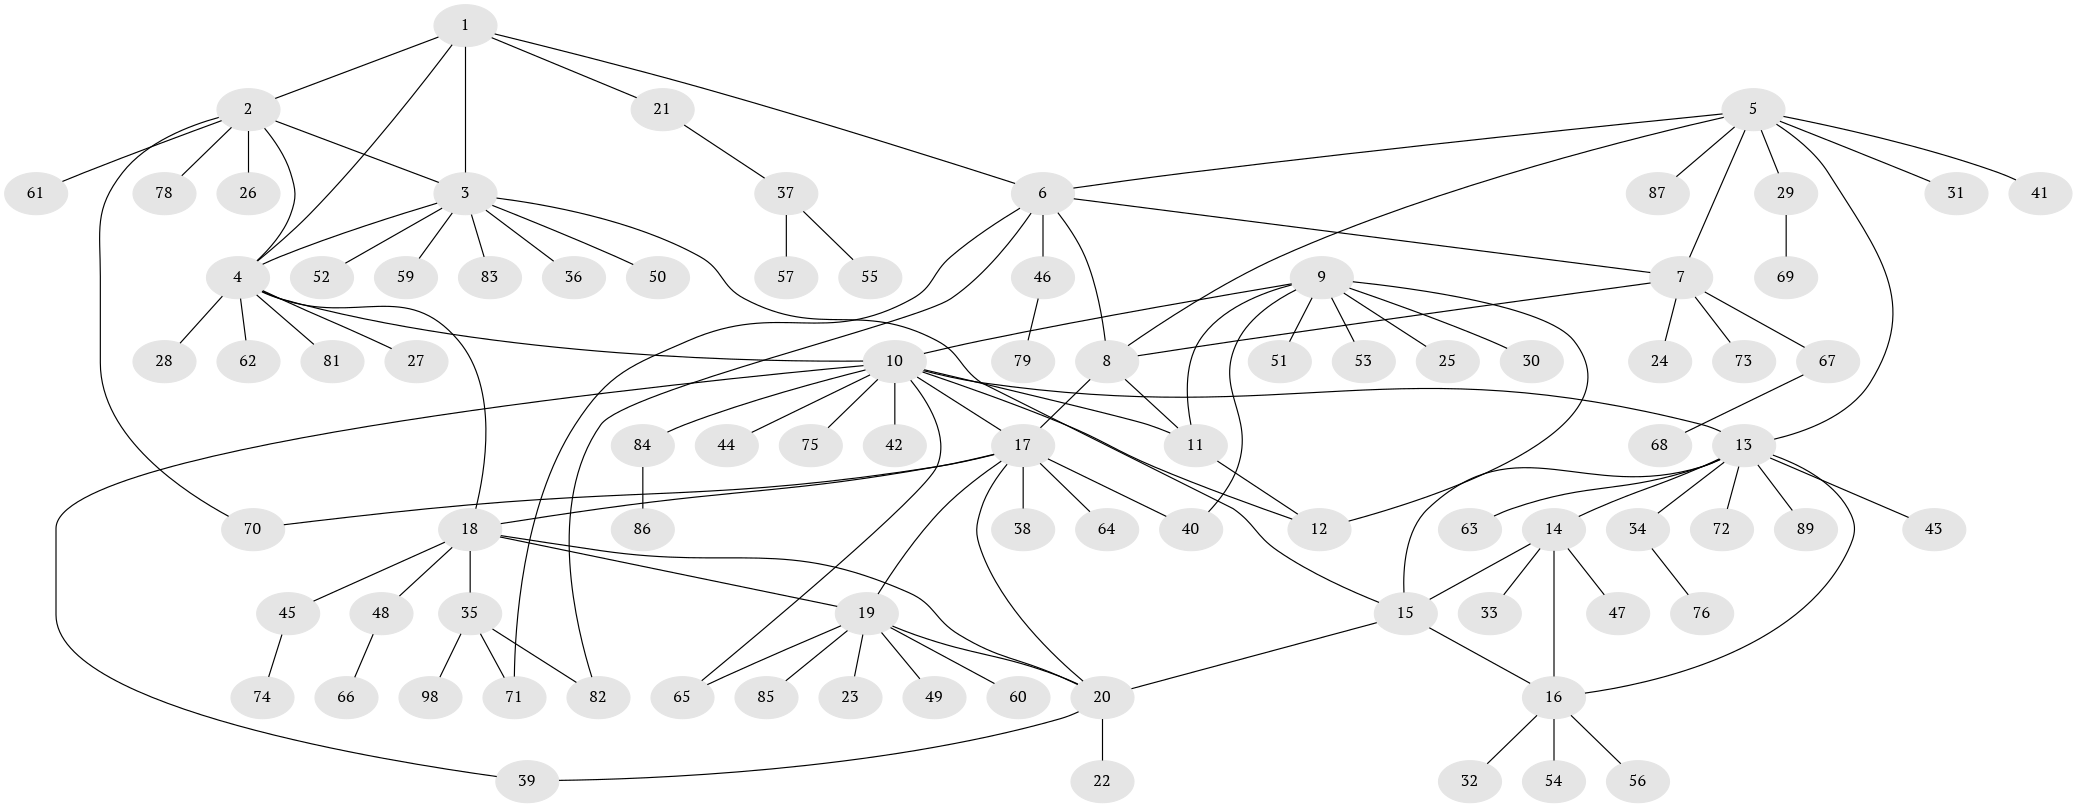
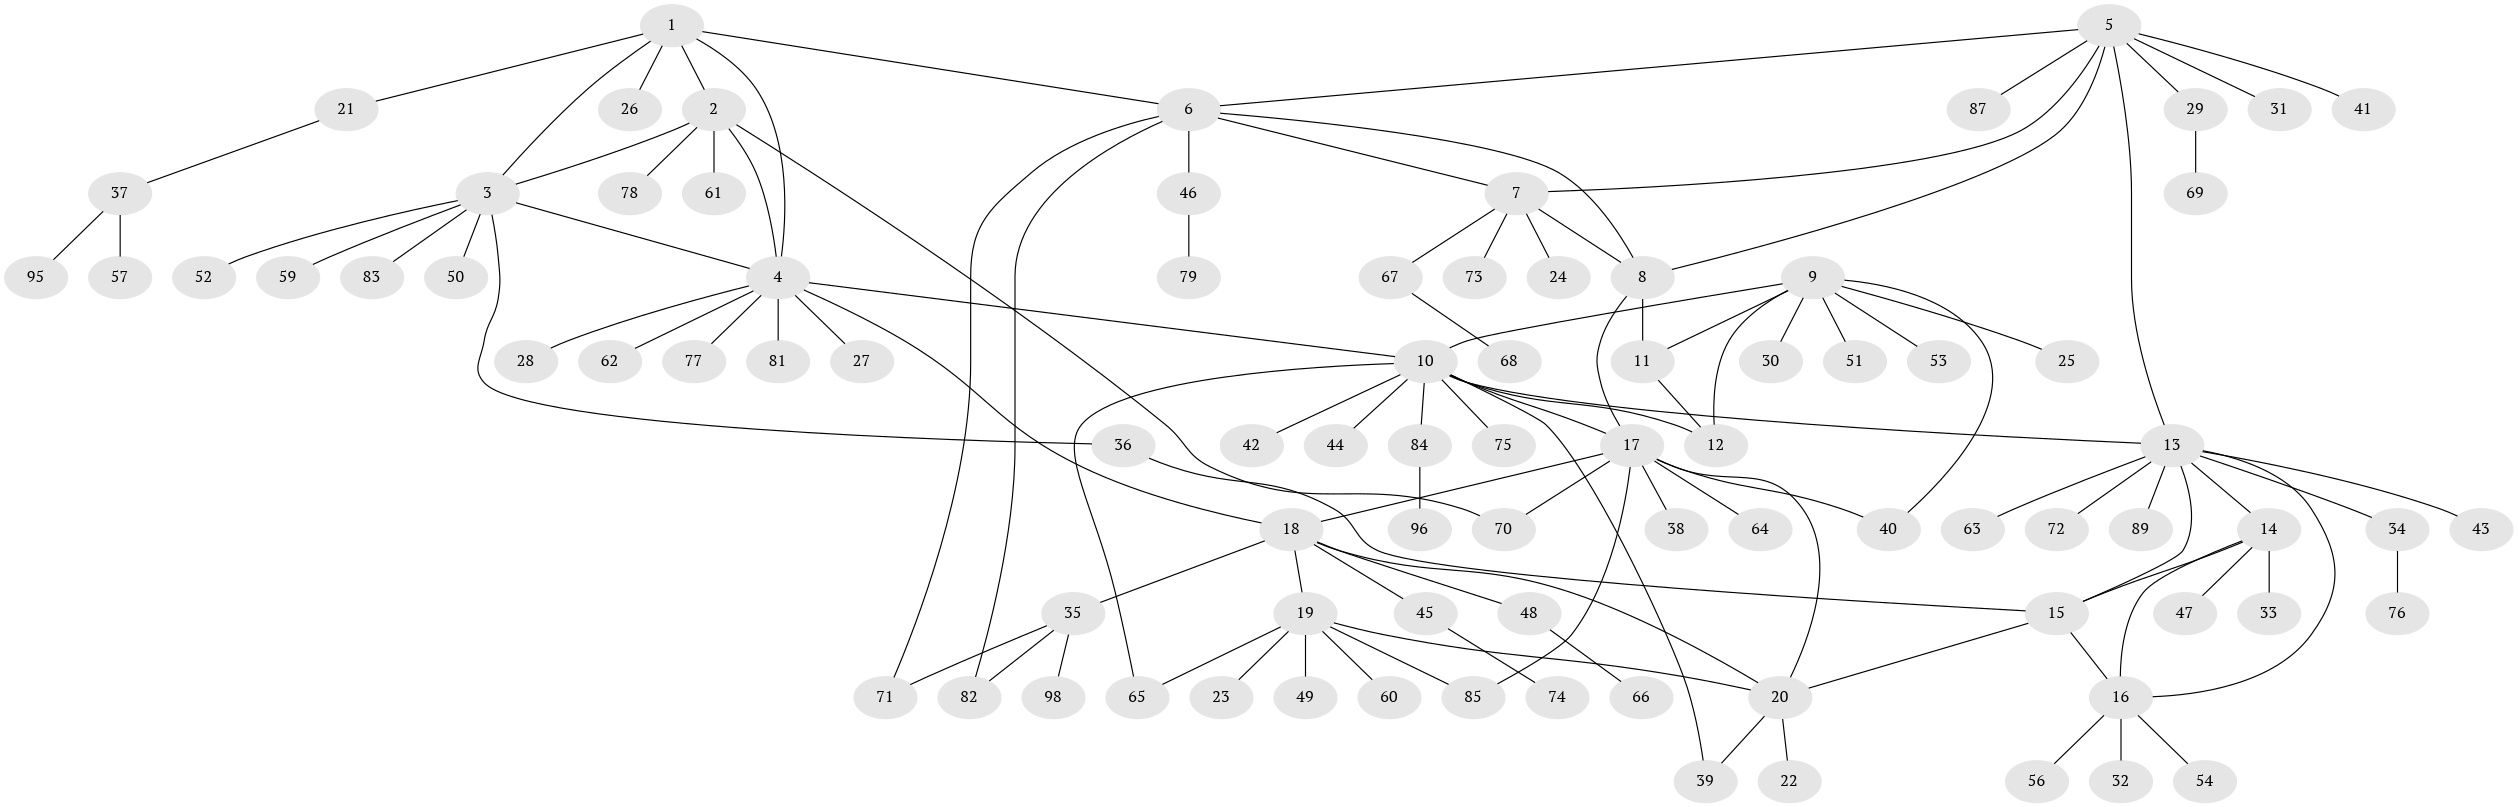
(249, 152) -> (651, 68)
(870, 278) -> (36, 278)
(954, 354) -> (1574, 580)
none -> (694, 362)
(1048, 399) -> none
(932, 520) -> (1598, 590)
(643, 530) -> (1420, 530)
